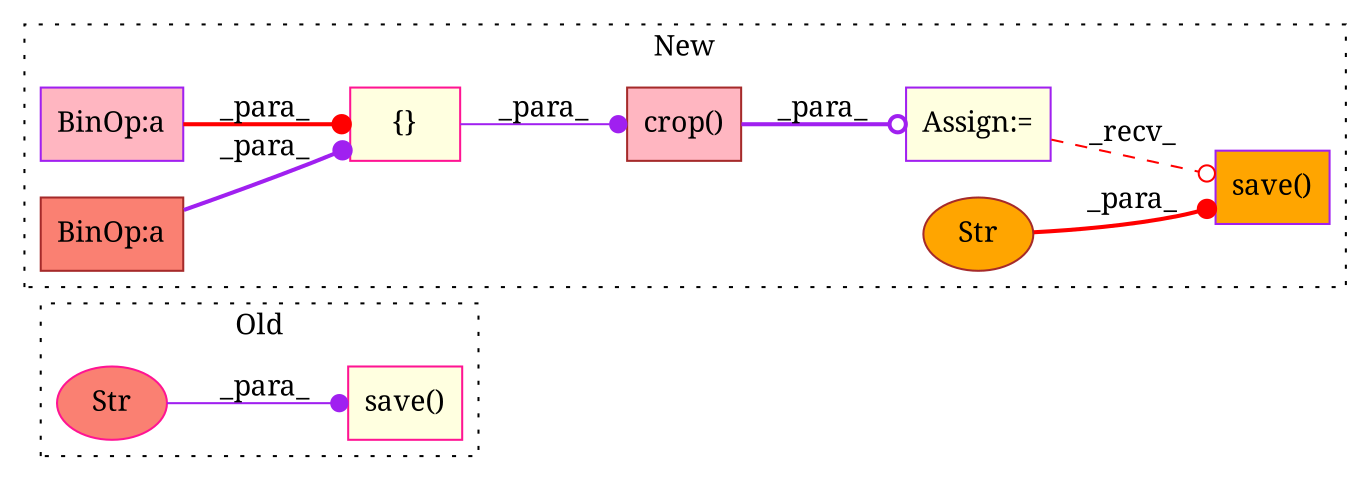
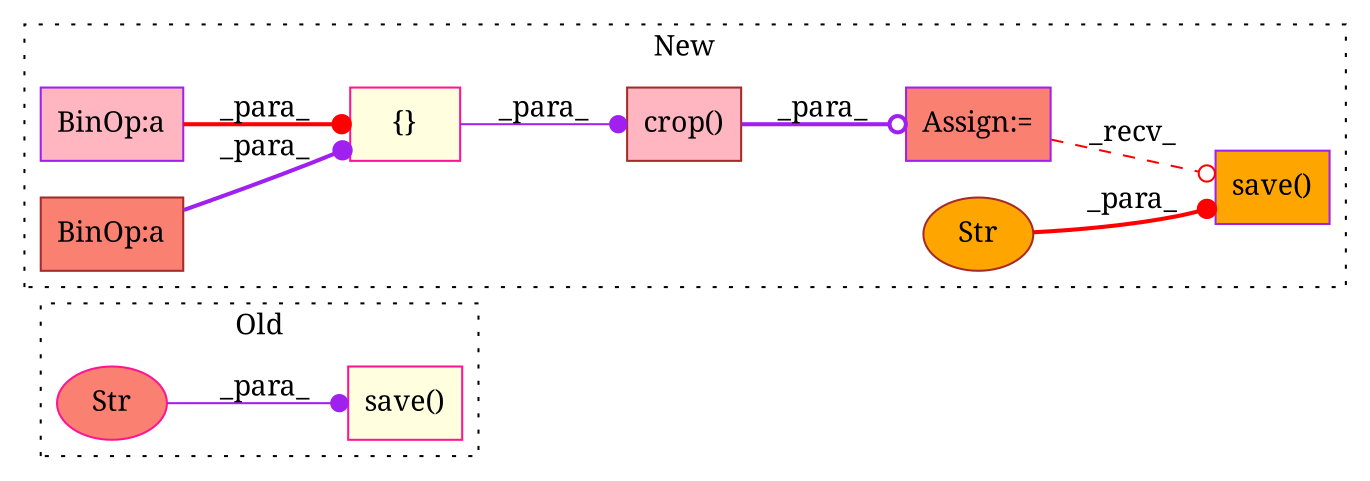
(978, 124) -> (978, 124)
